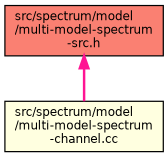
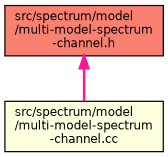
(84, 31) -> (84, 31)
